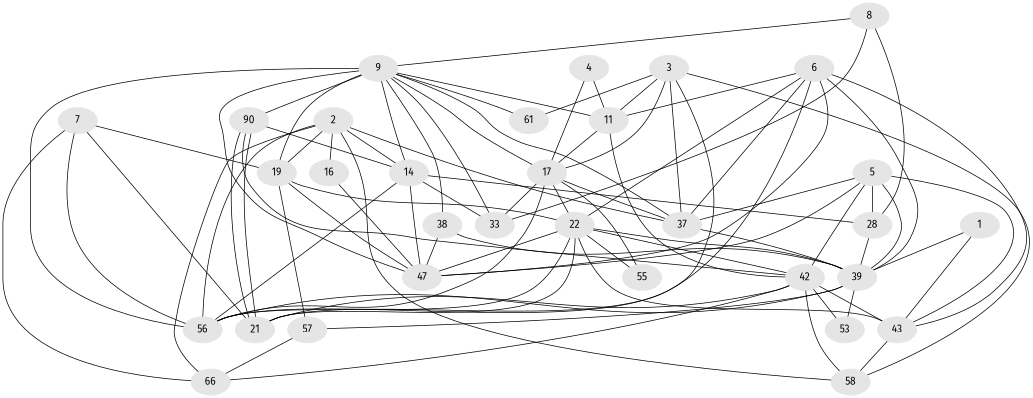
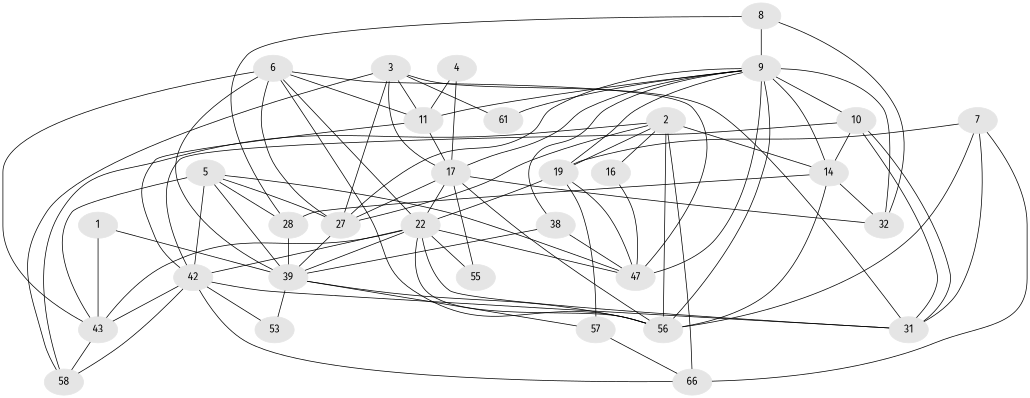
(249, 121) -> (856, 121)
(415, 225) -> none
(495, 225) -> (884, 225)
(682, 225) -> (341, 225)
(255, 330) -> (909, 330)
